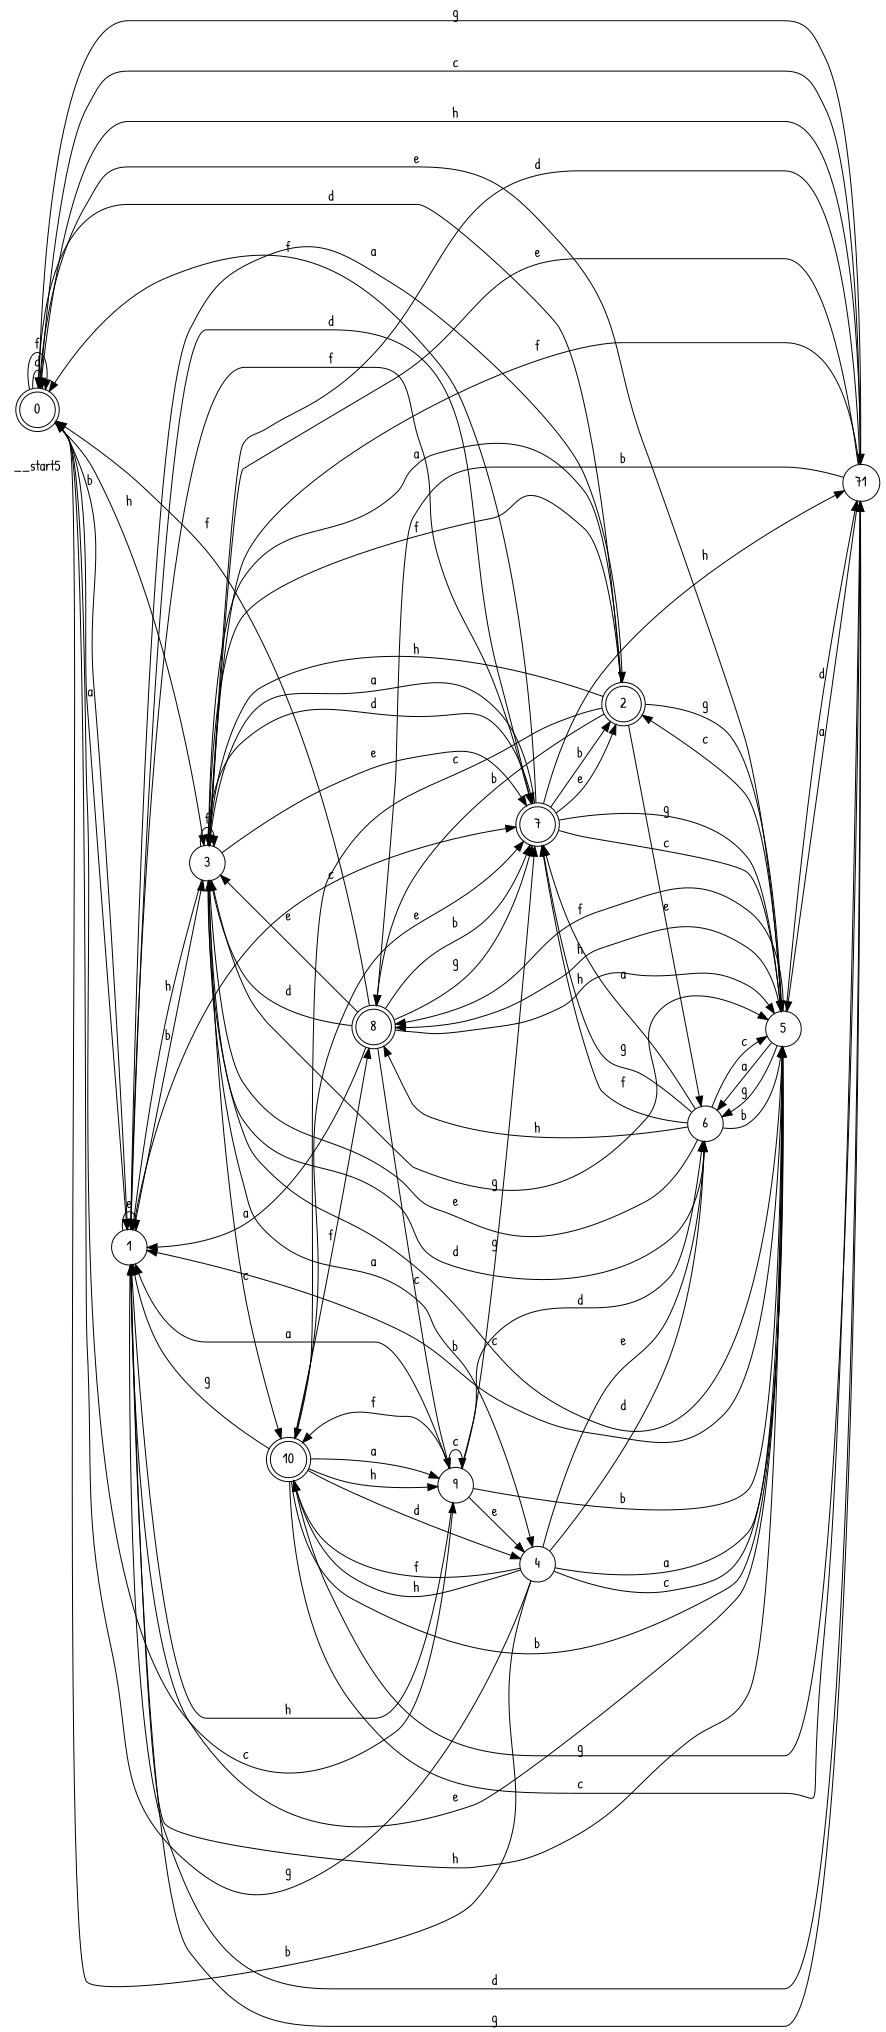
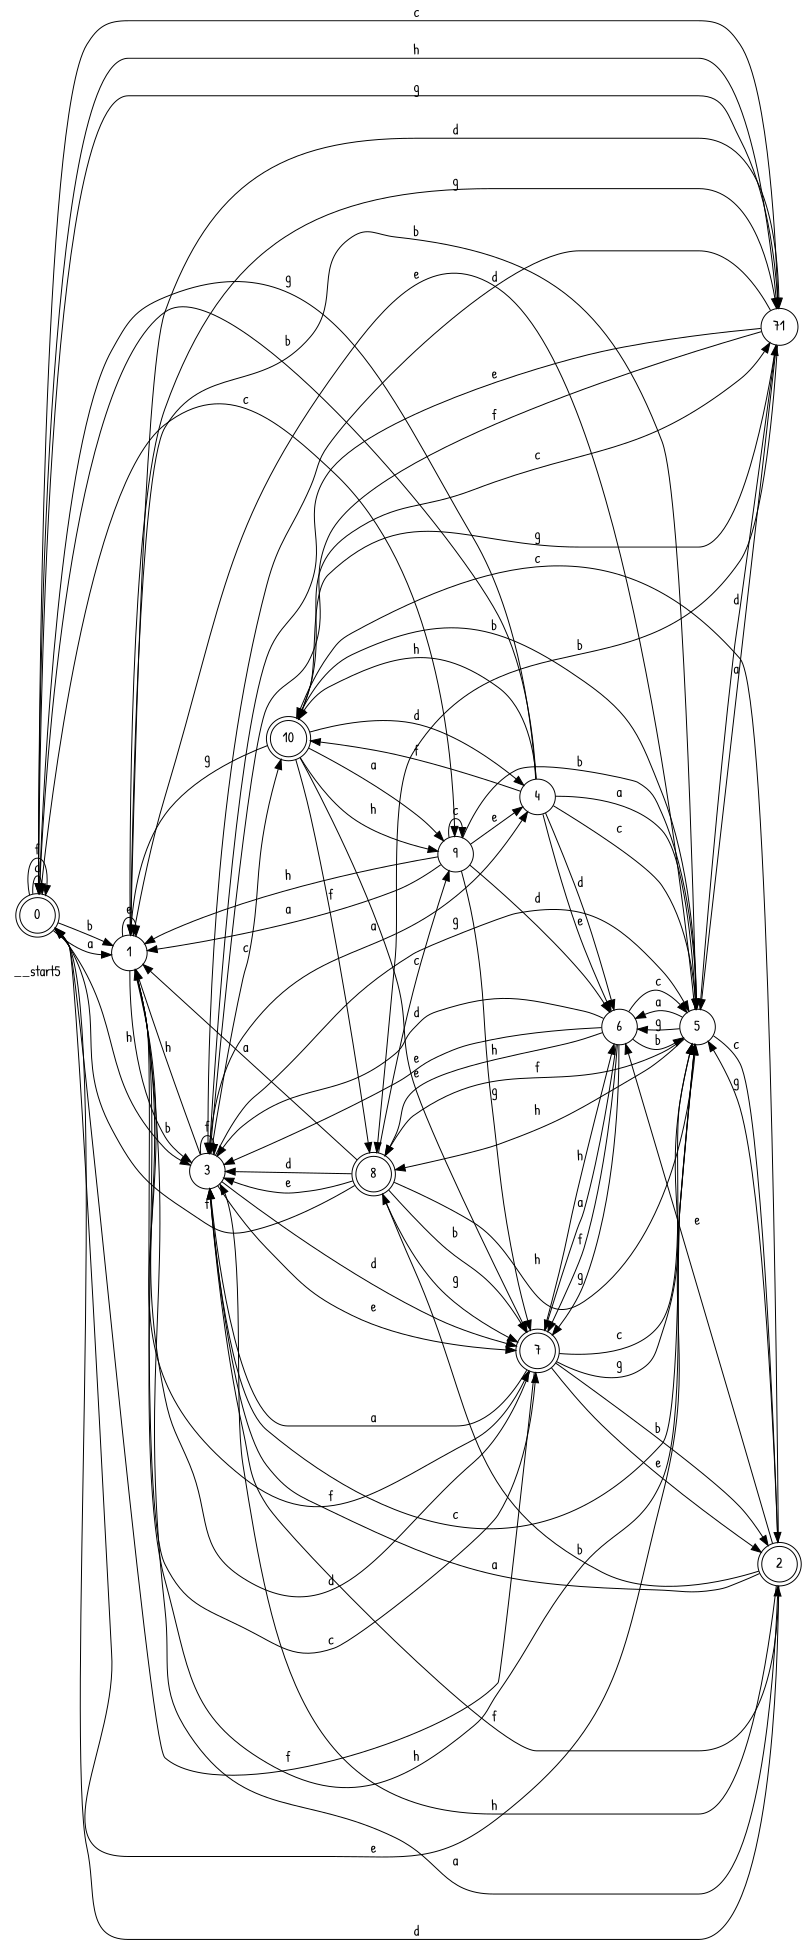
(654, 618) -> (577, 1192)
(390, 1415) -> none
